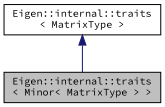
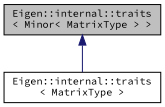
(82, 59) -> (82, 59)
